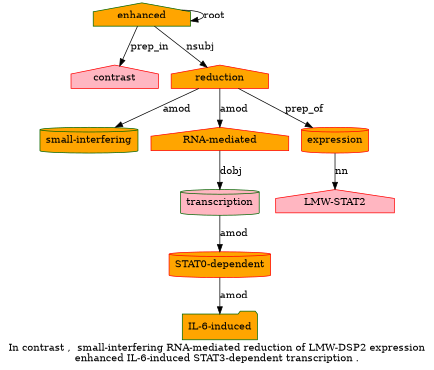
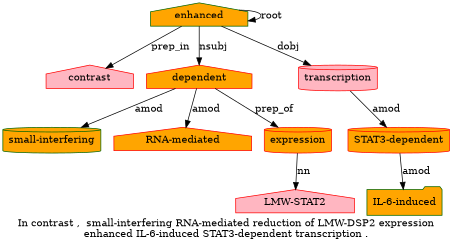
(220, 78) -> (199, 78)
(220, 166) -> (263, 44)
(220, 202) -> (338, 78)
(220, 265) -> (399, 140)
